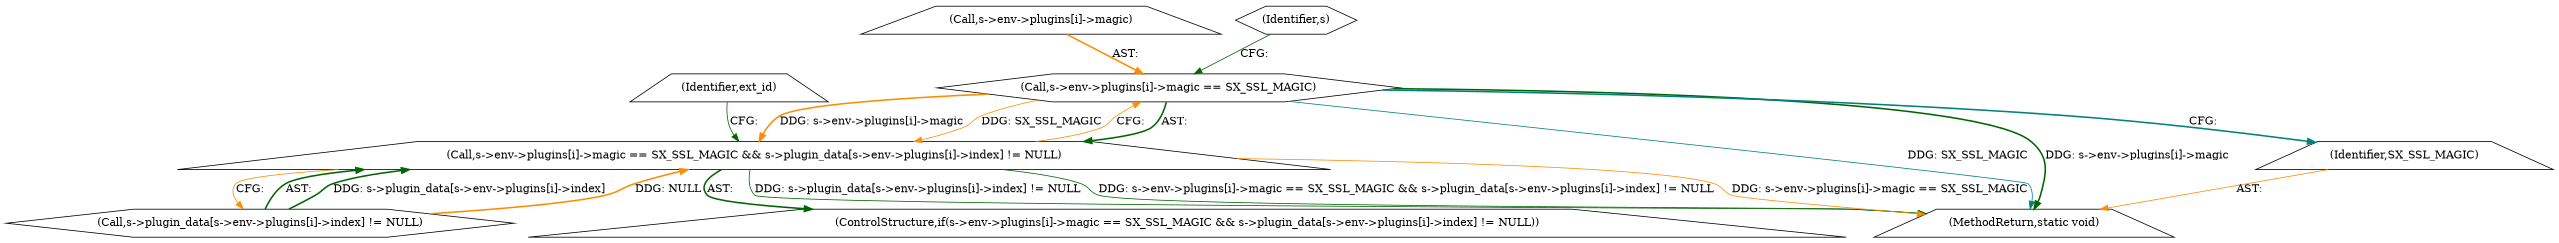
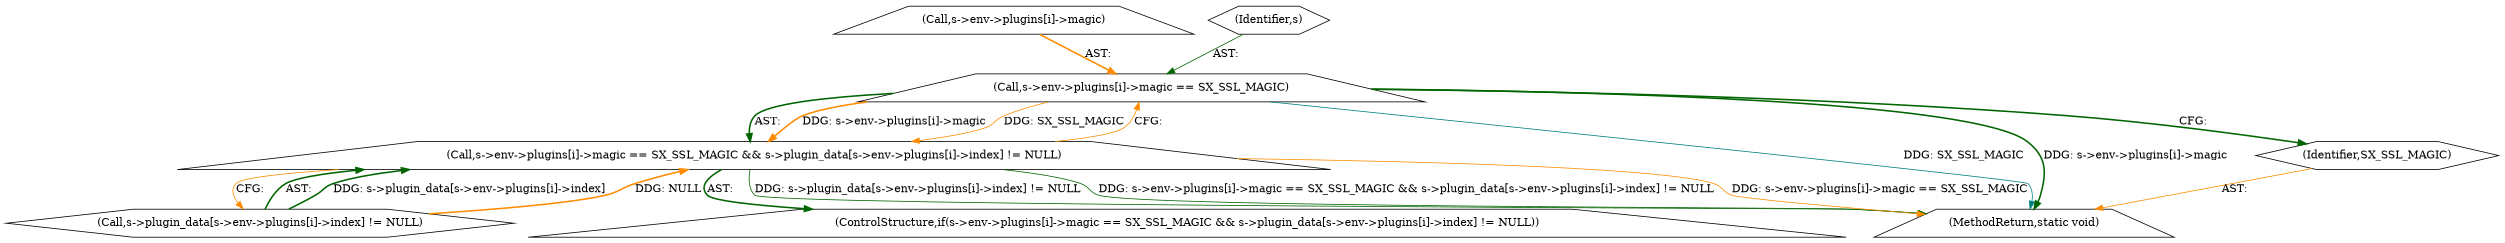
(1256, 54) -> (1228, 54)
(729, 88) -> none
(1169, 88) -> (1141, 88)
(1892, 105) -> (1859, 103)
(2404, 156) -> (2377, 156)
